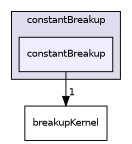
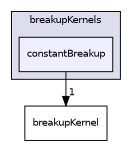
(66, 21) -> (66, 21)
